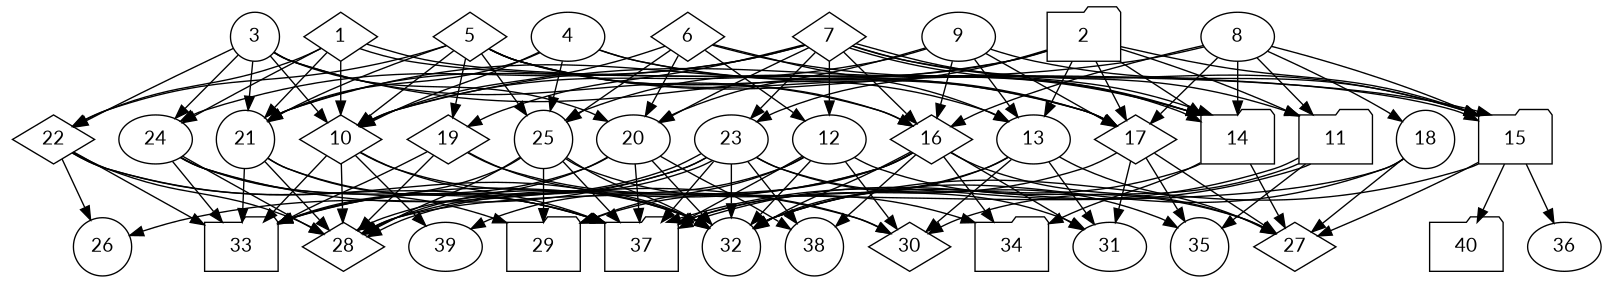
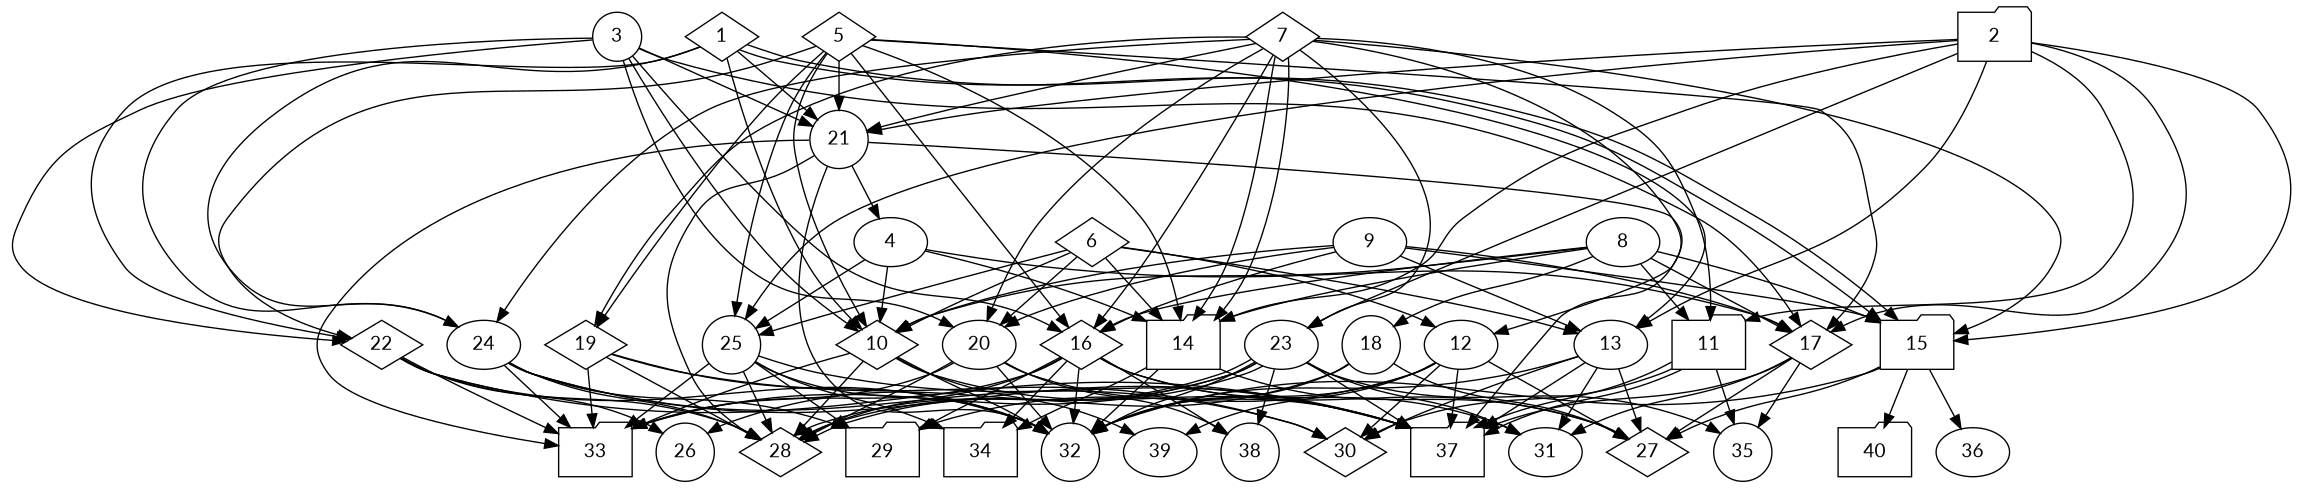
(410, 82) -> (863, 186)
